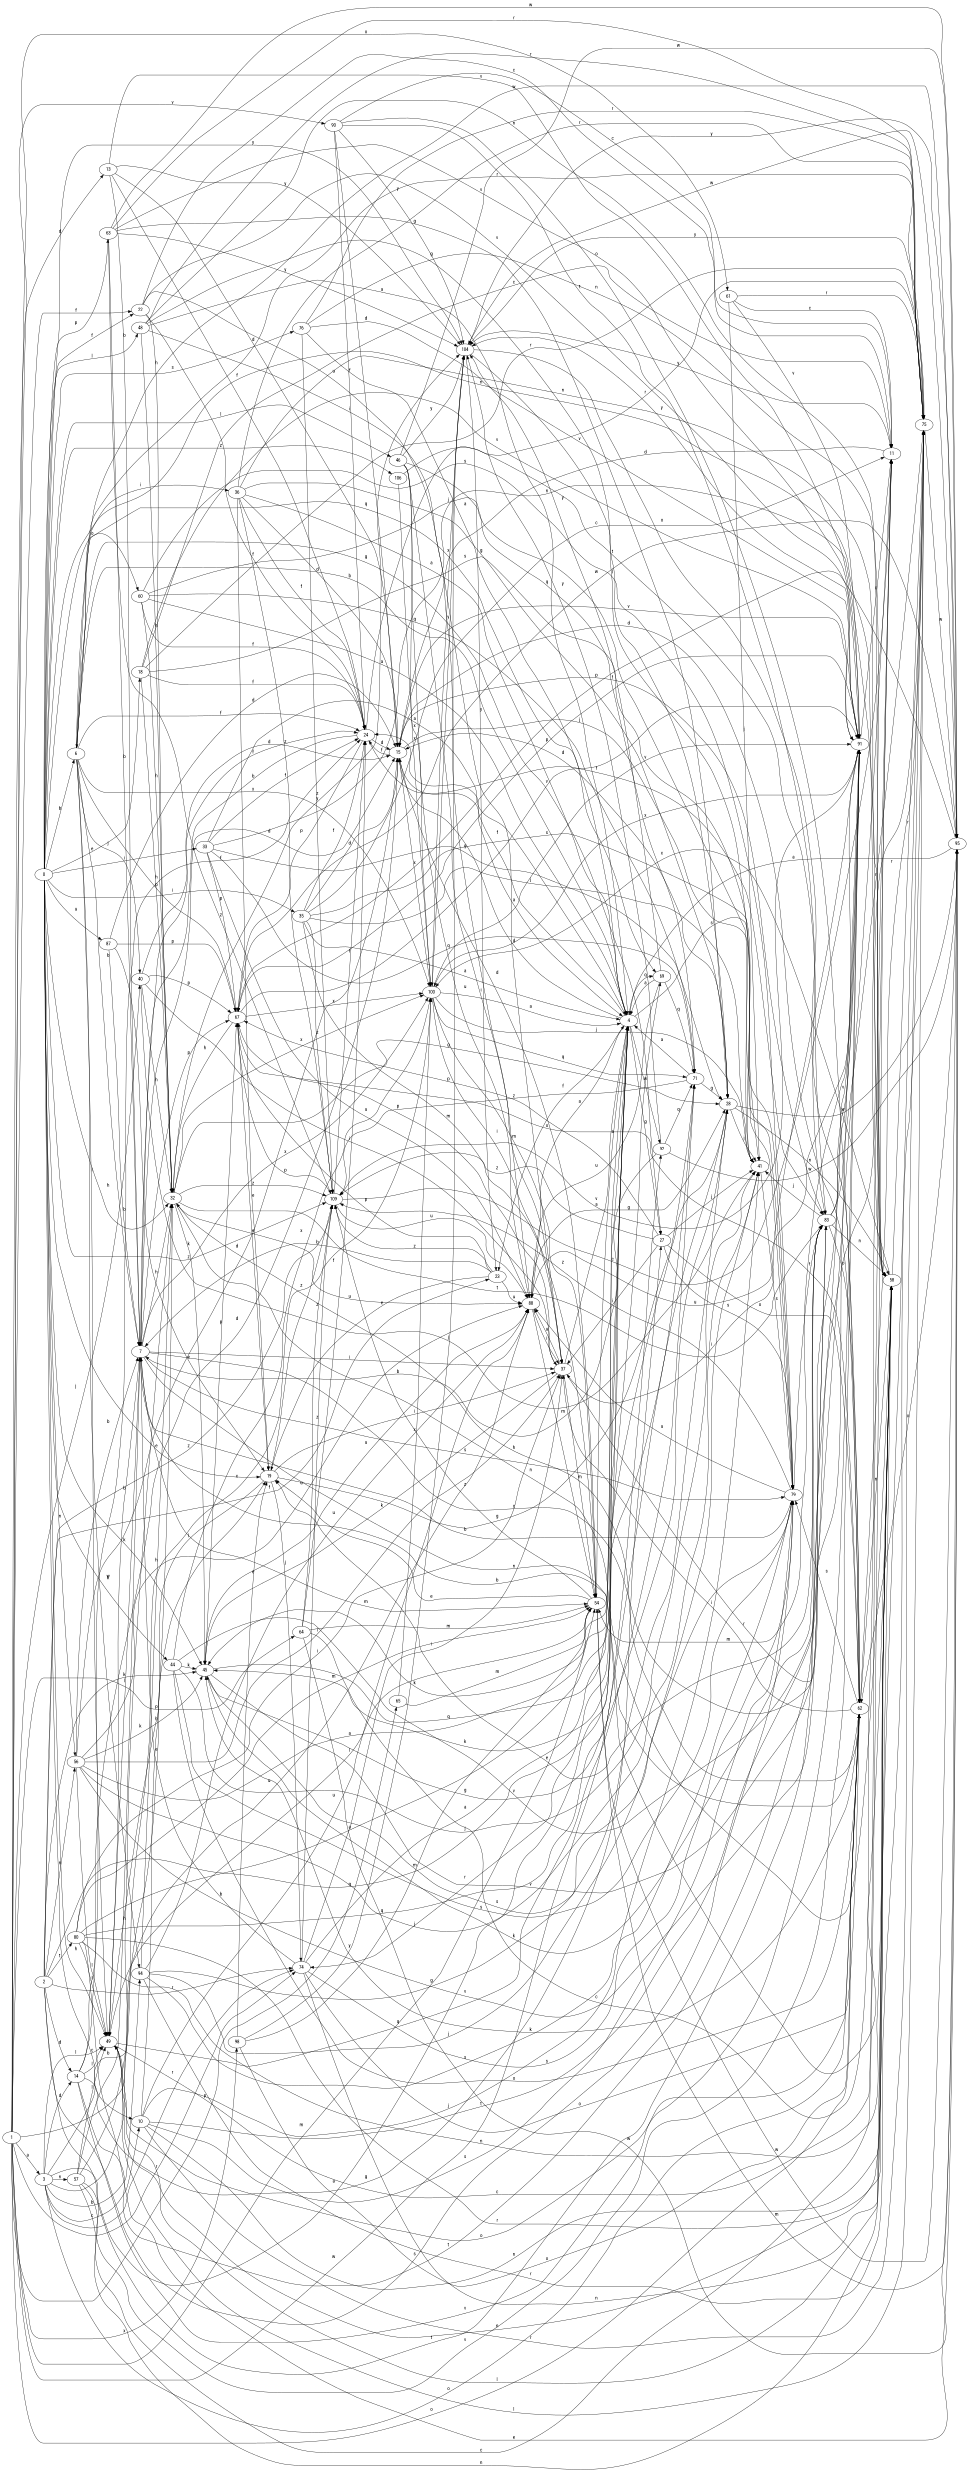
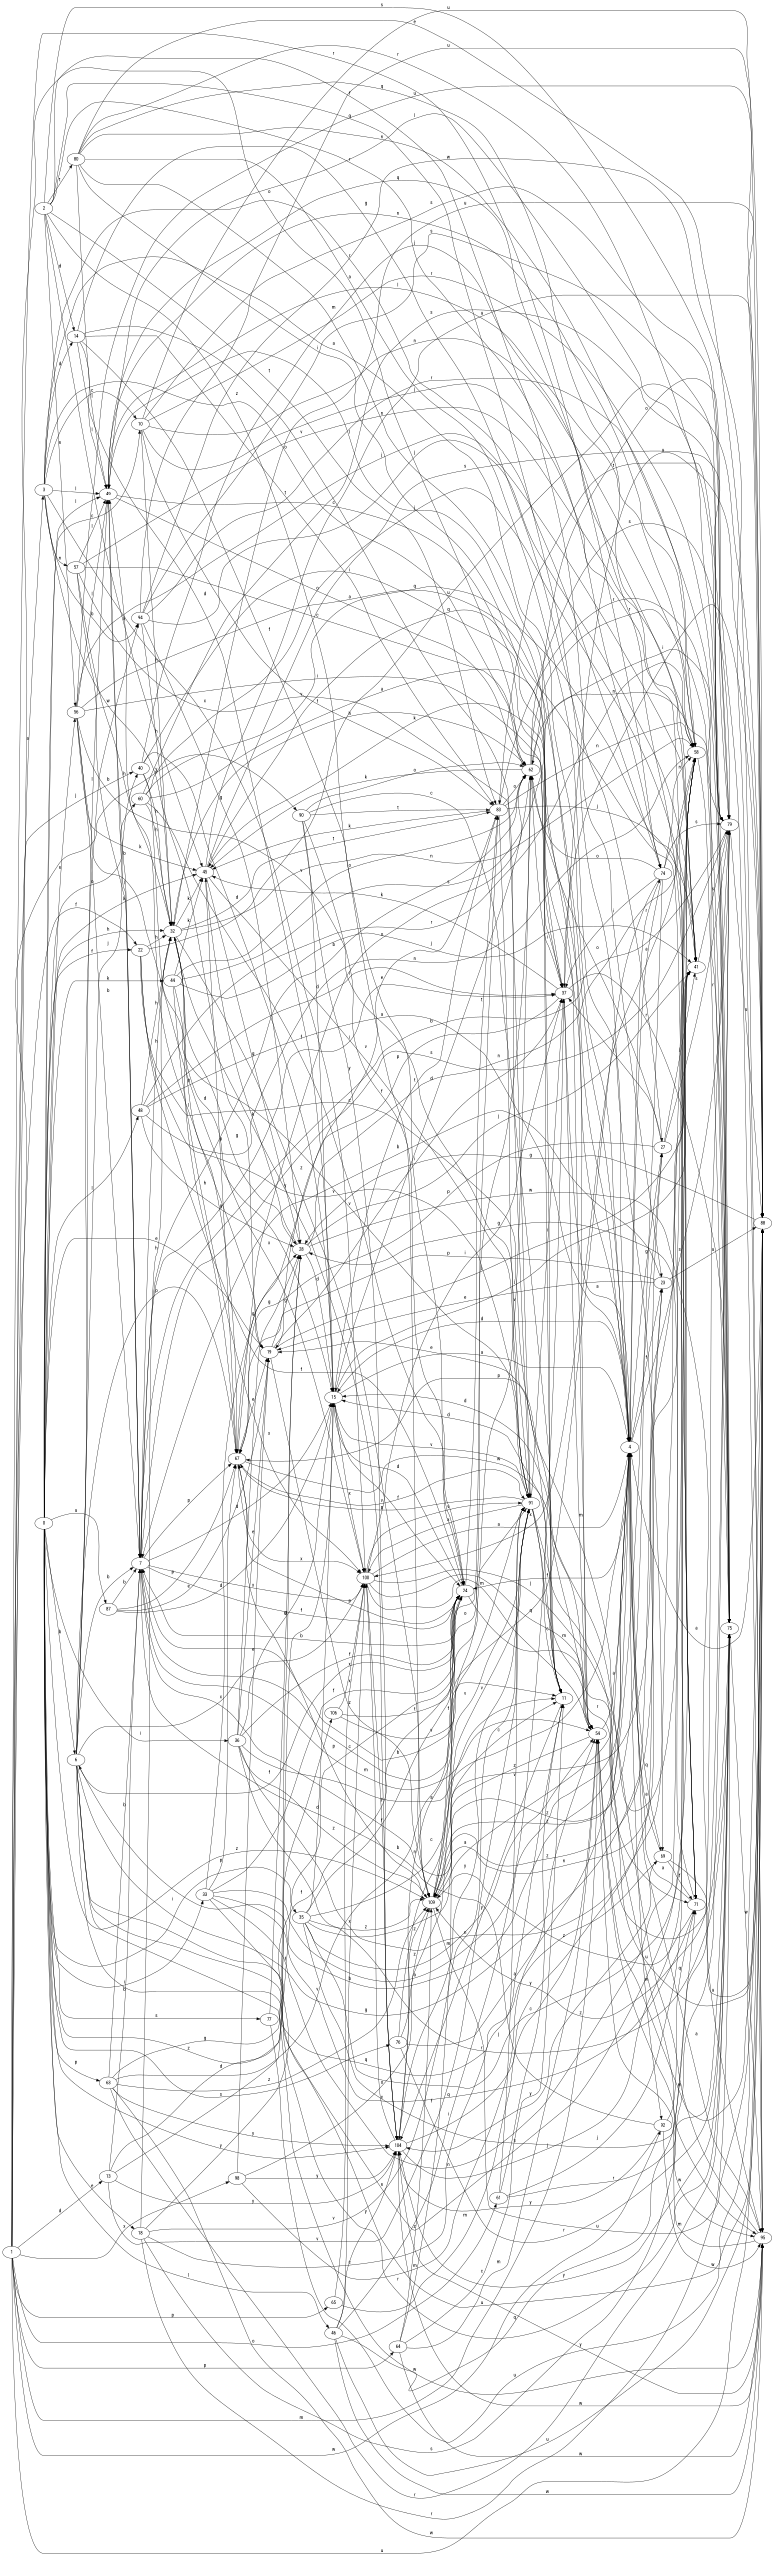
(858, 491) -> (654, 1724)
none -> (743, 806)
(678, 1009) -> (680, 1876)
none -> (460, 1650)
(293, 1719) -> (555, 1239)
(76, 1949) -> (76, 502)
none -> (269, 2020)
none -> (409, 2025)
